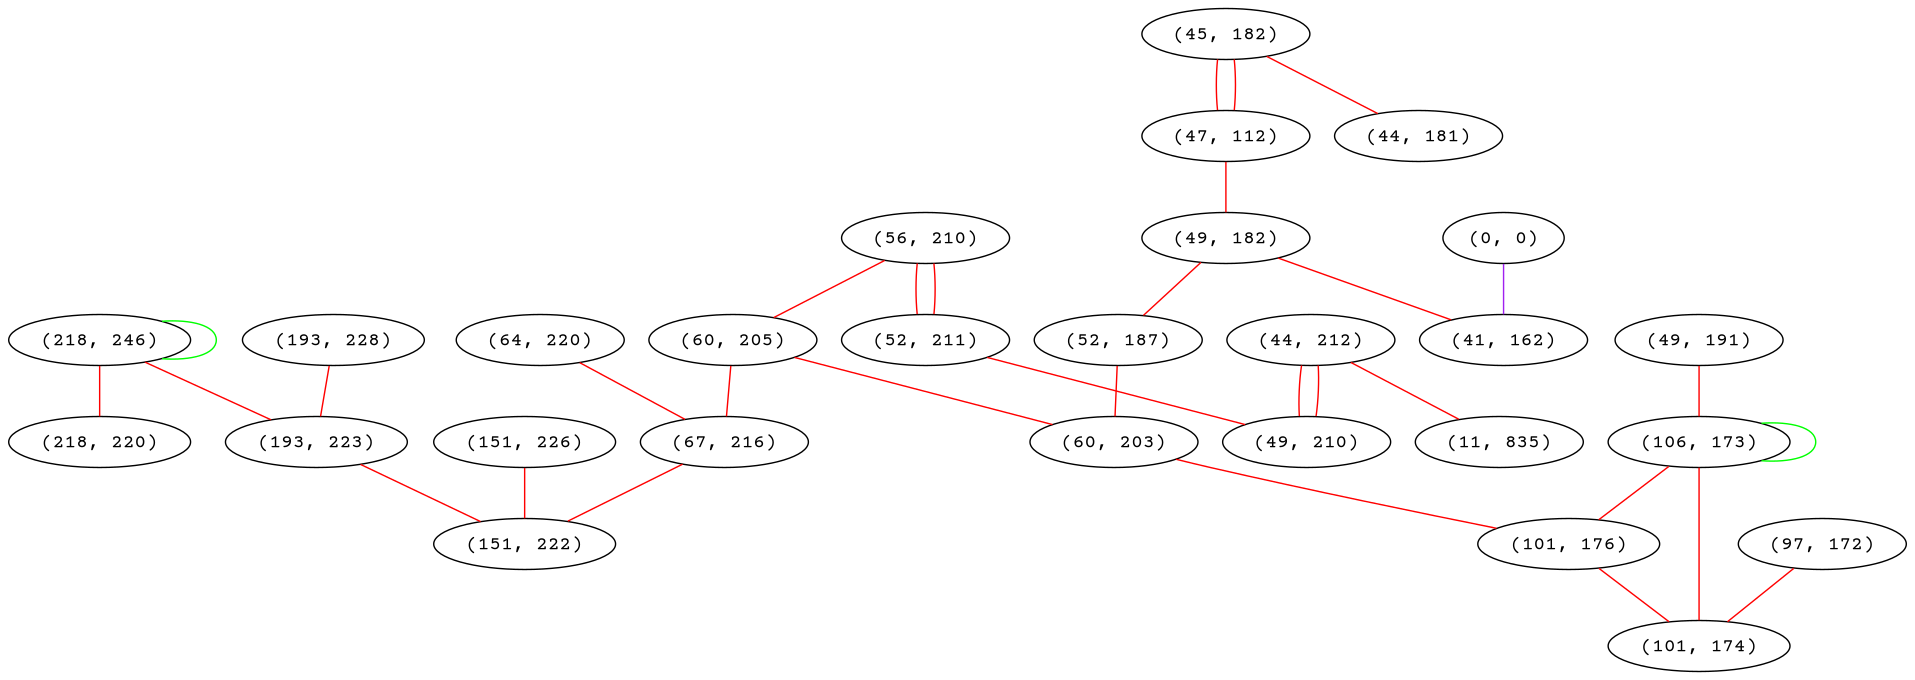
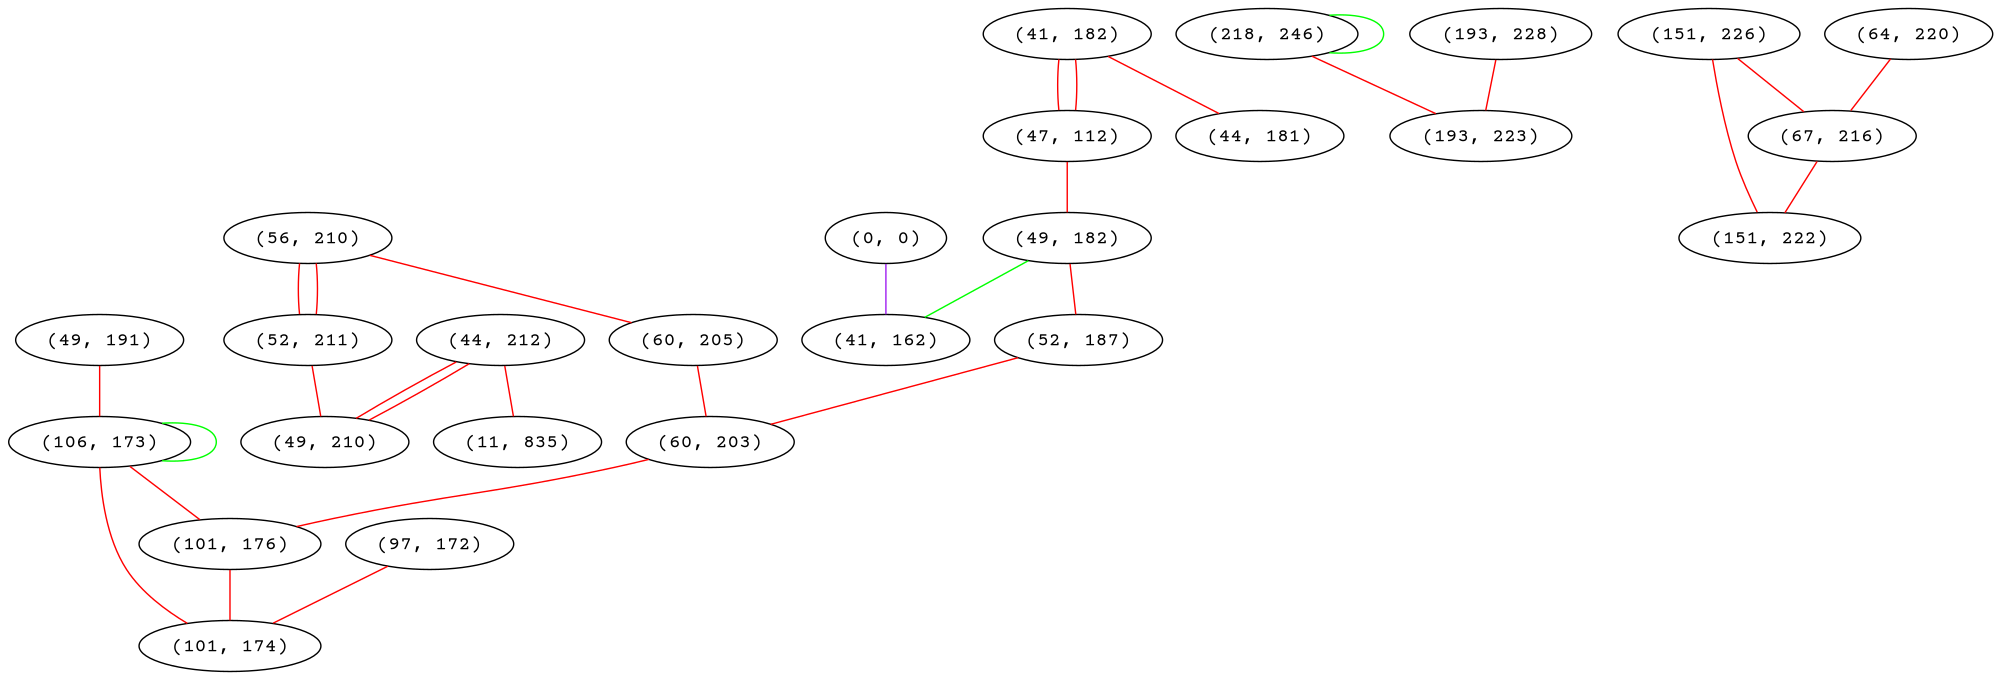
(1226, 34) -> (1067, 34)
(1365, 289) -> (977, 289)
(729, 391) -> (1771, 85)
(100, 442) -> none
(421, 493) -> none
